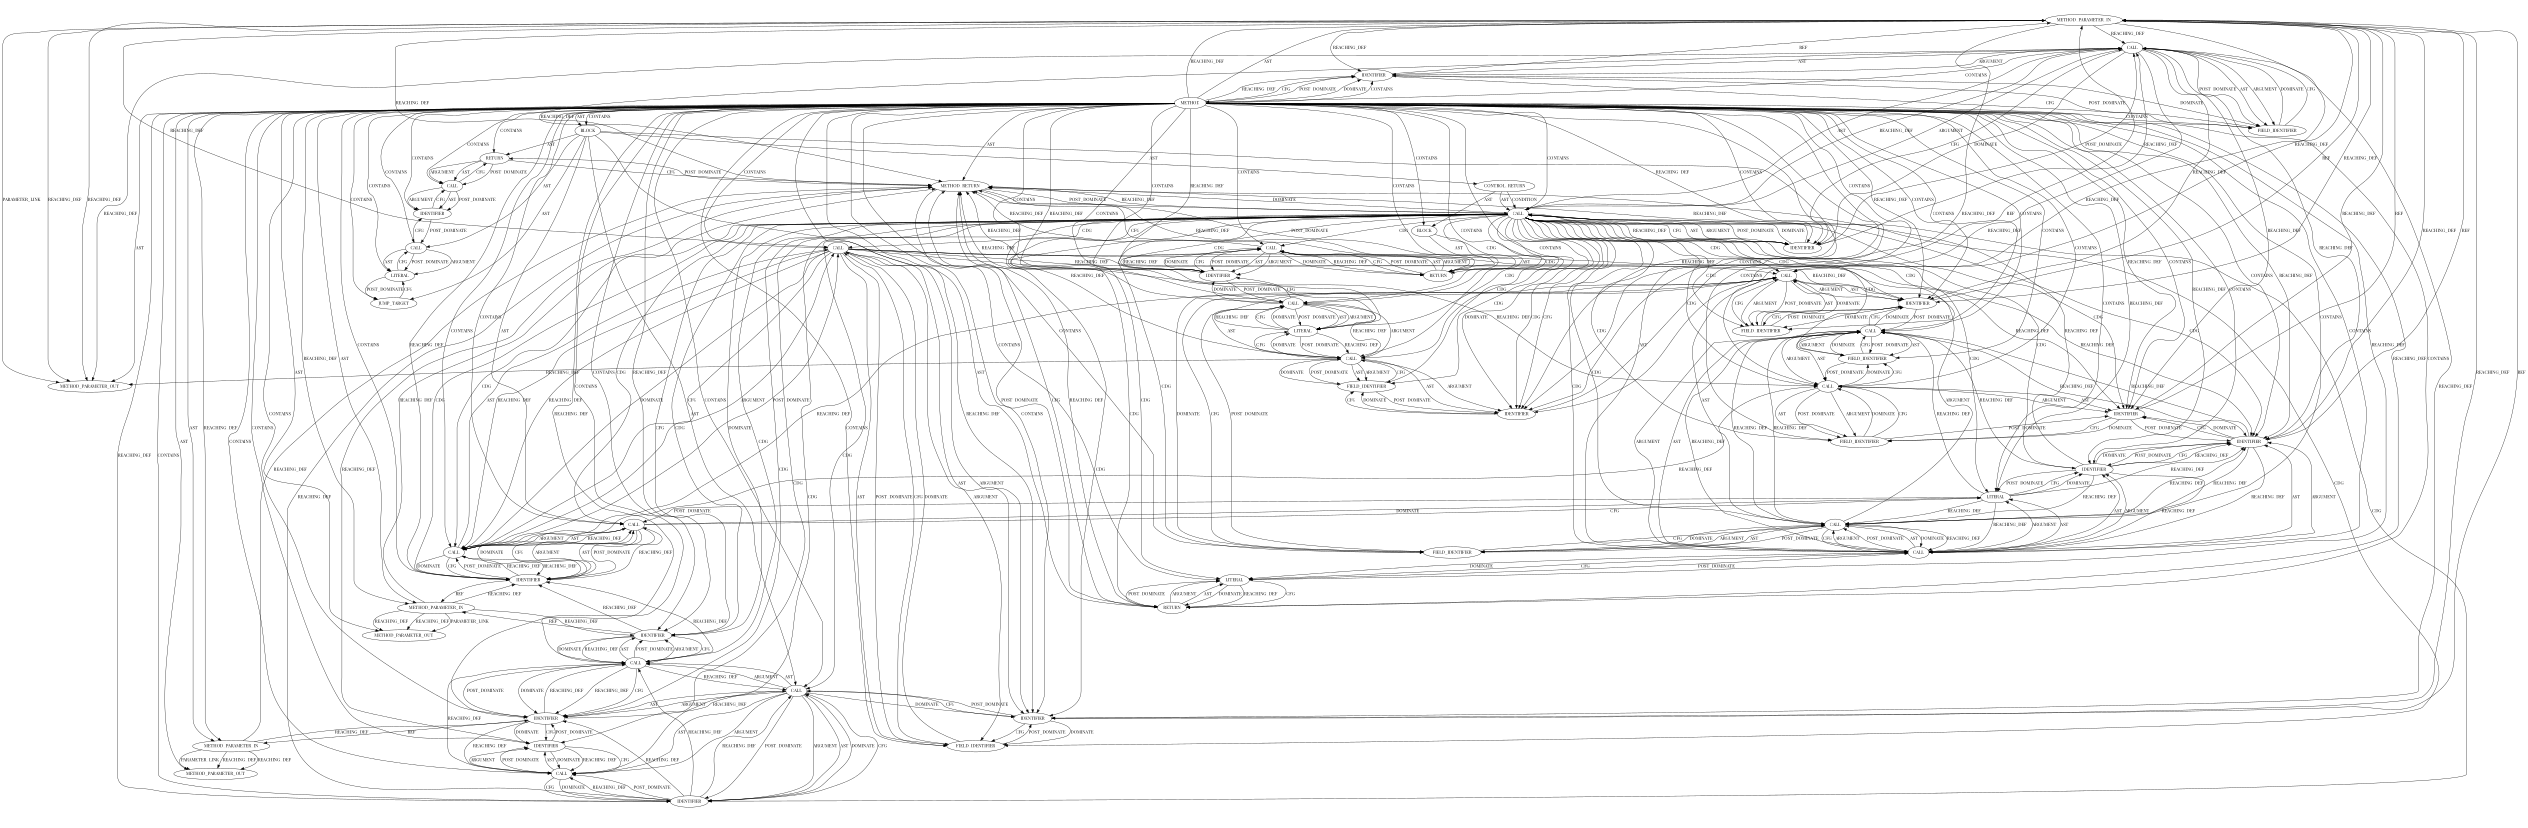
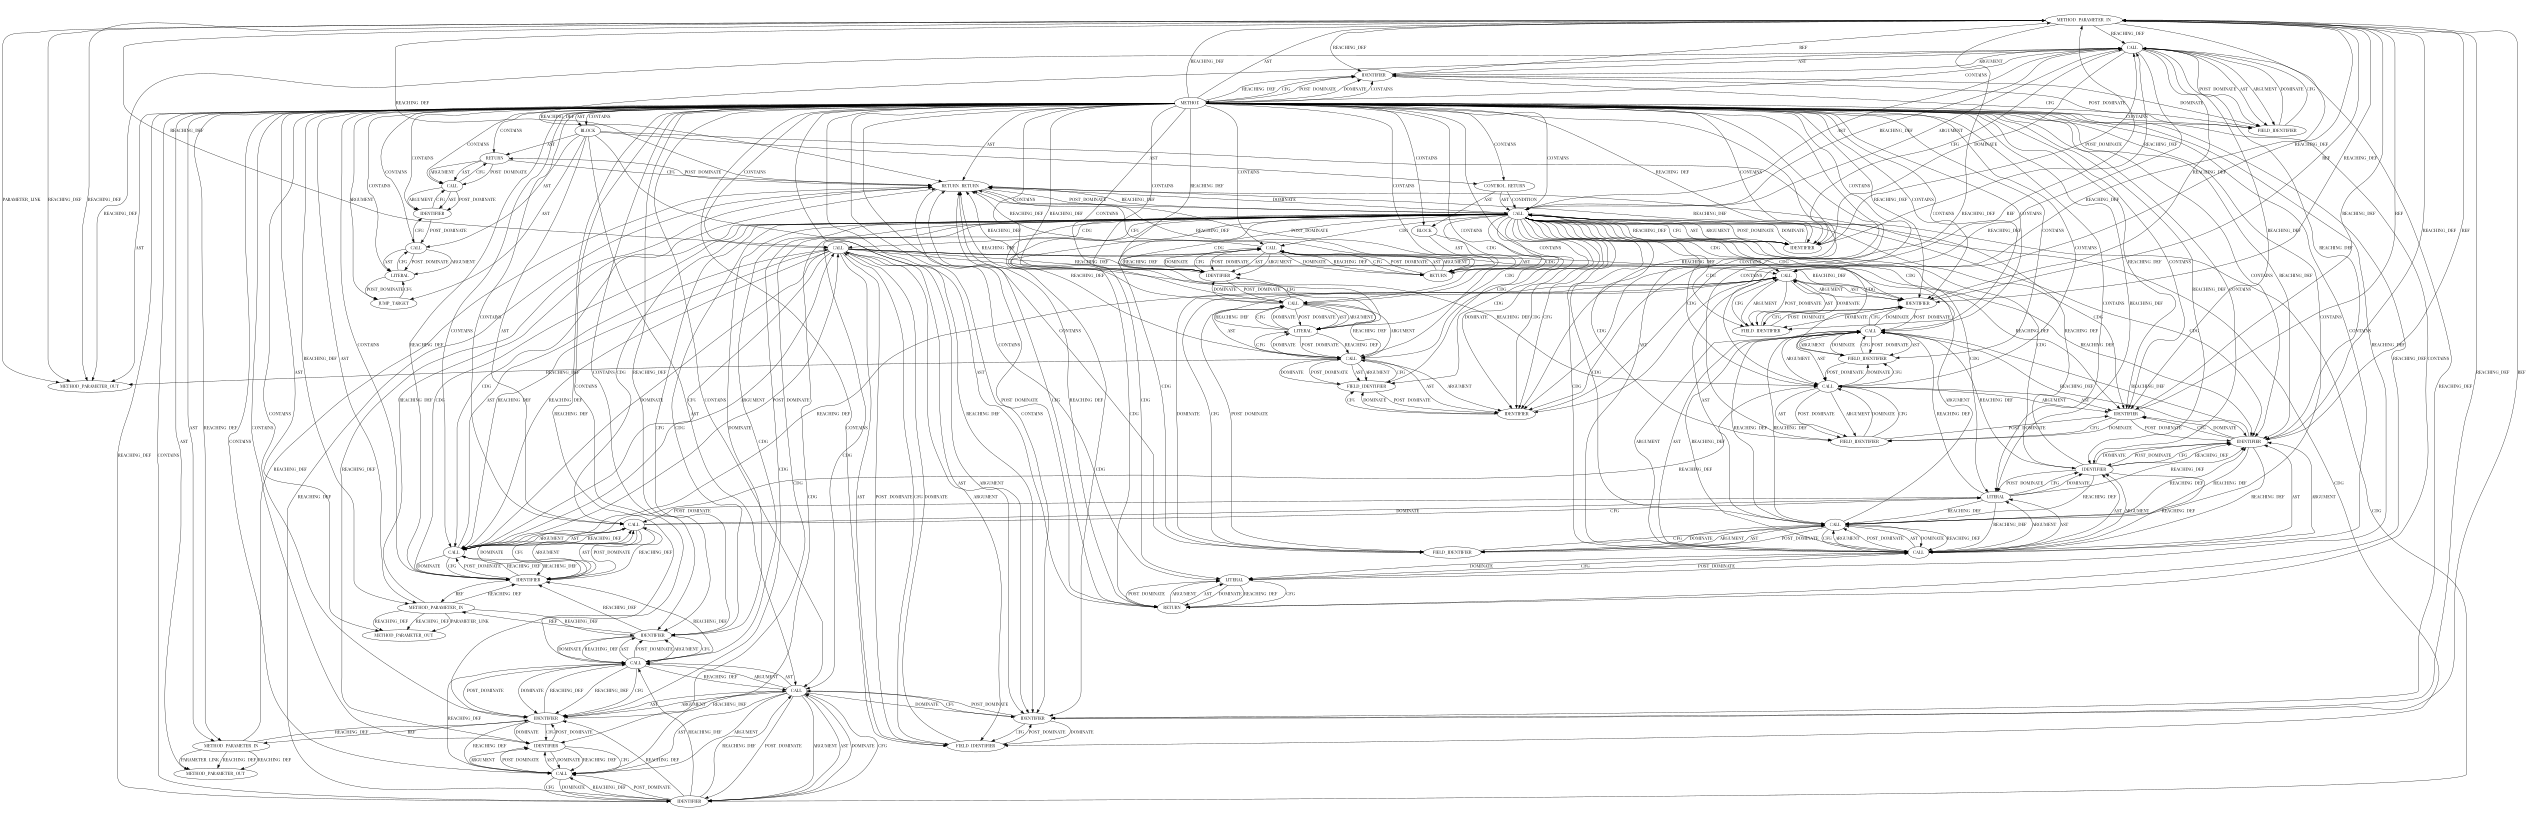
none -> (1375, 107)
(960, 186) -> (960, 186)
(361, 200) -> (361, 200)
